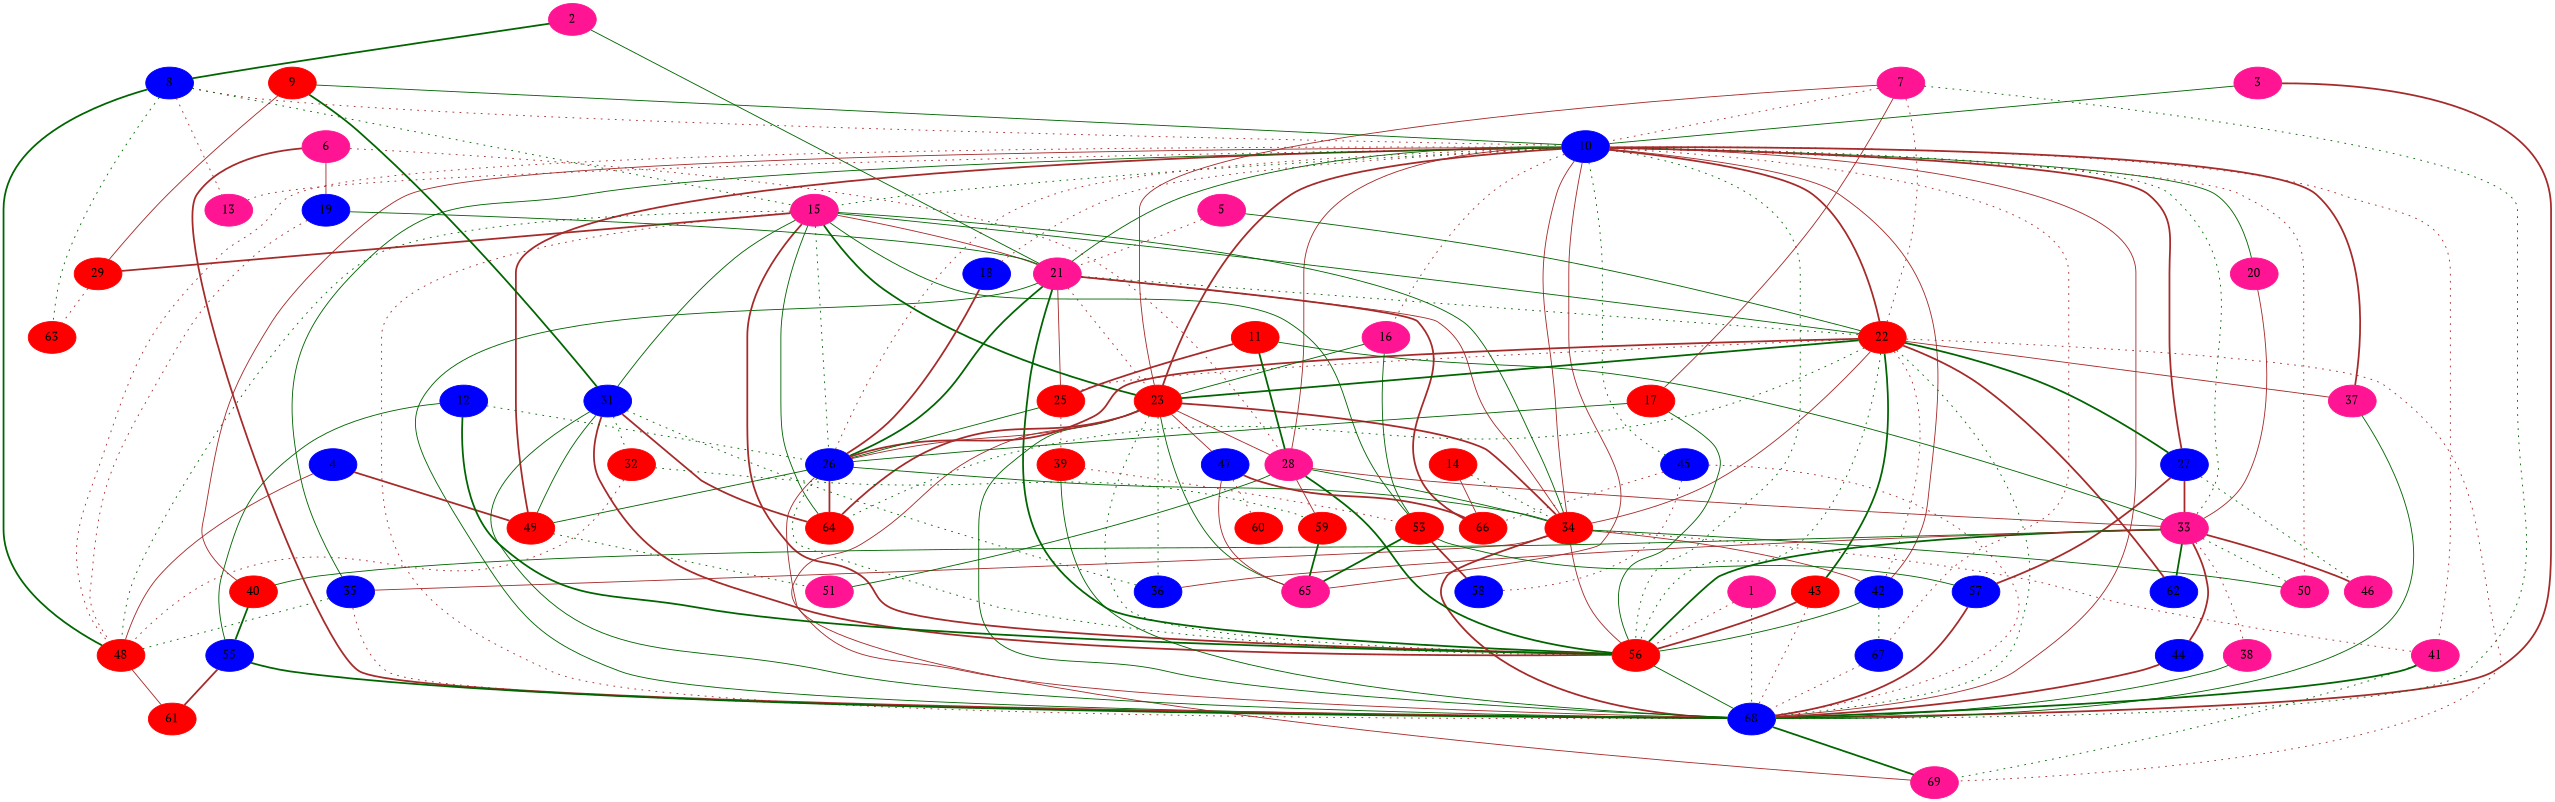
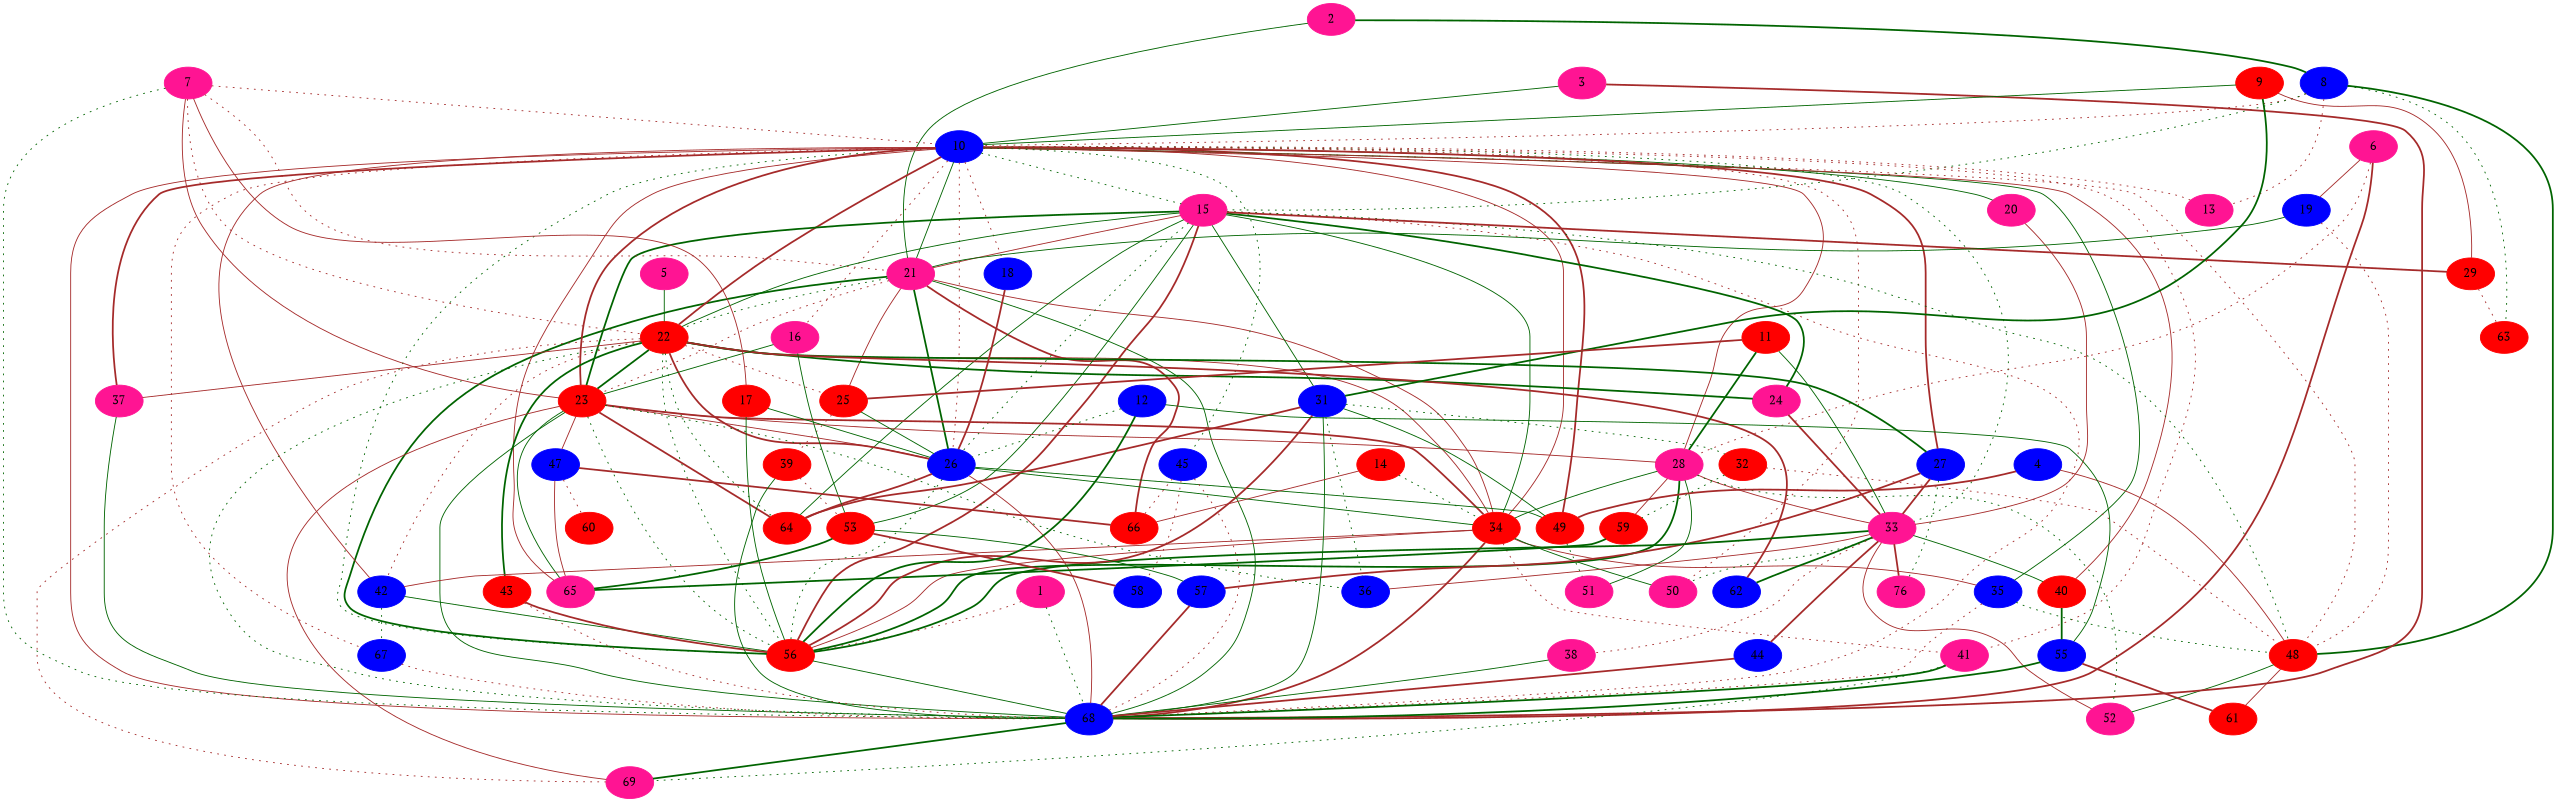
(1156, 237) -> (496, 254)
none -> (1776, 401)
(2368, 592) -> (1901, 592)
none -> (2110, 719)
